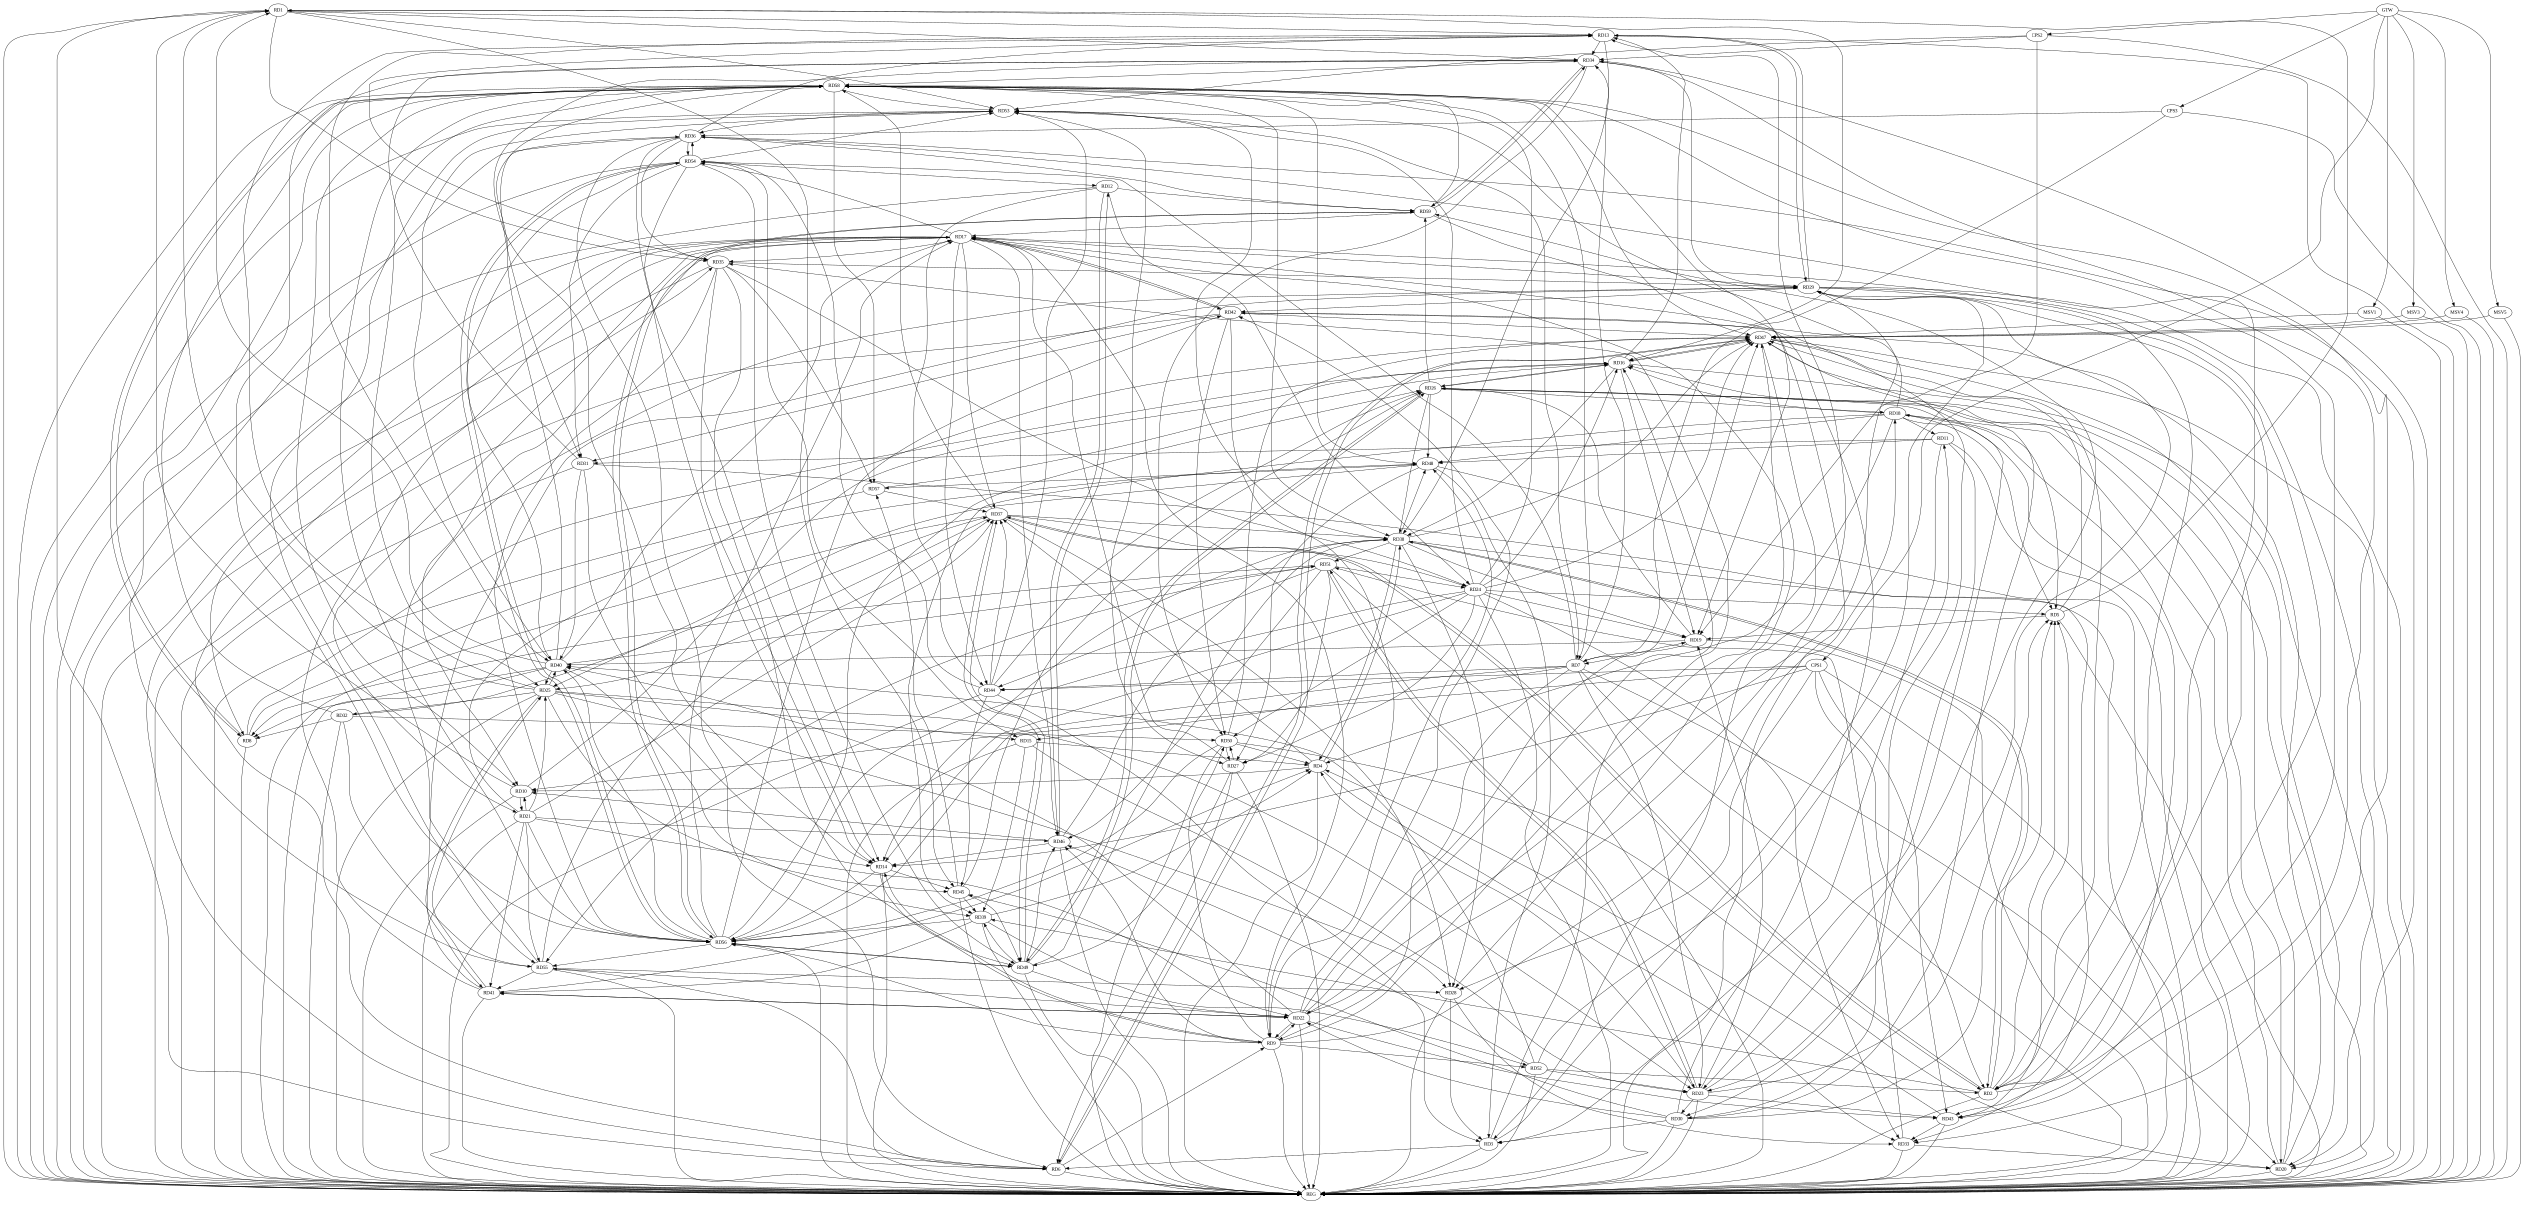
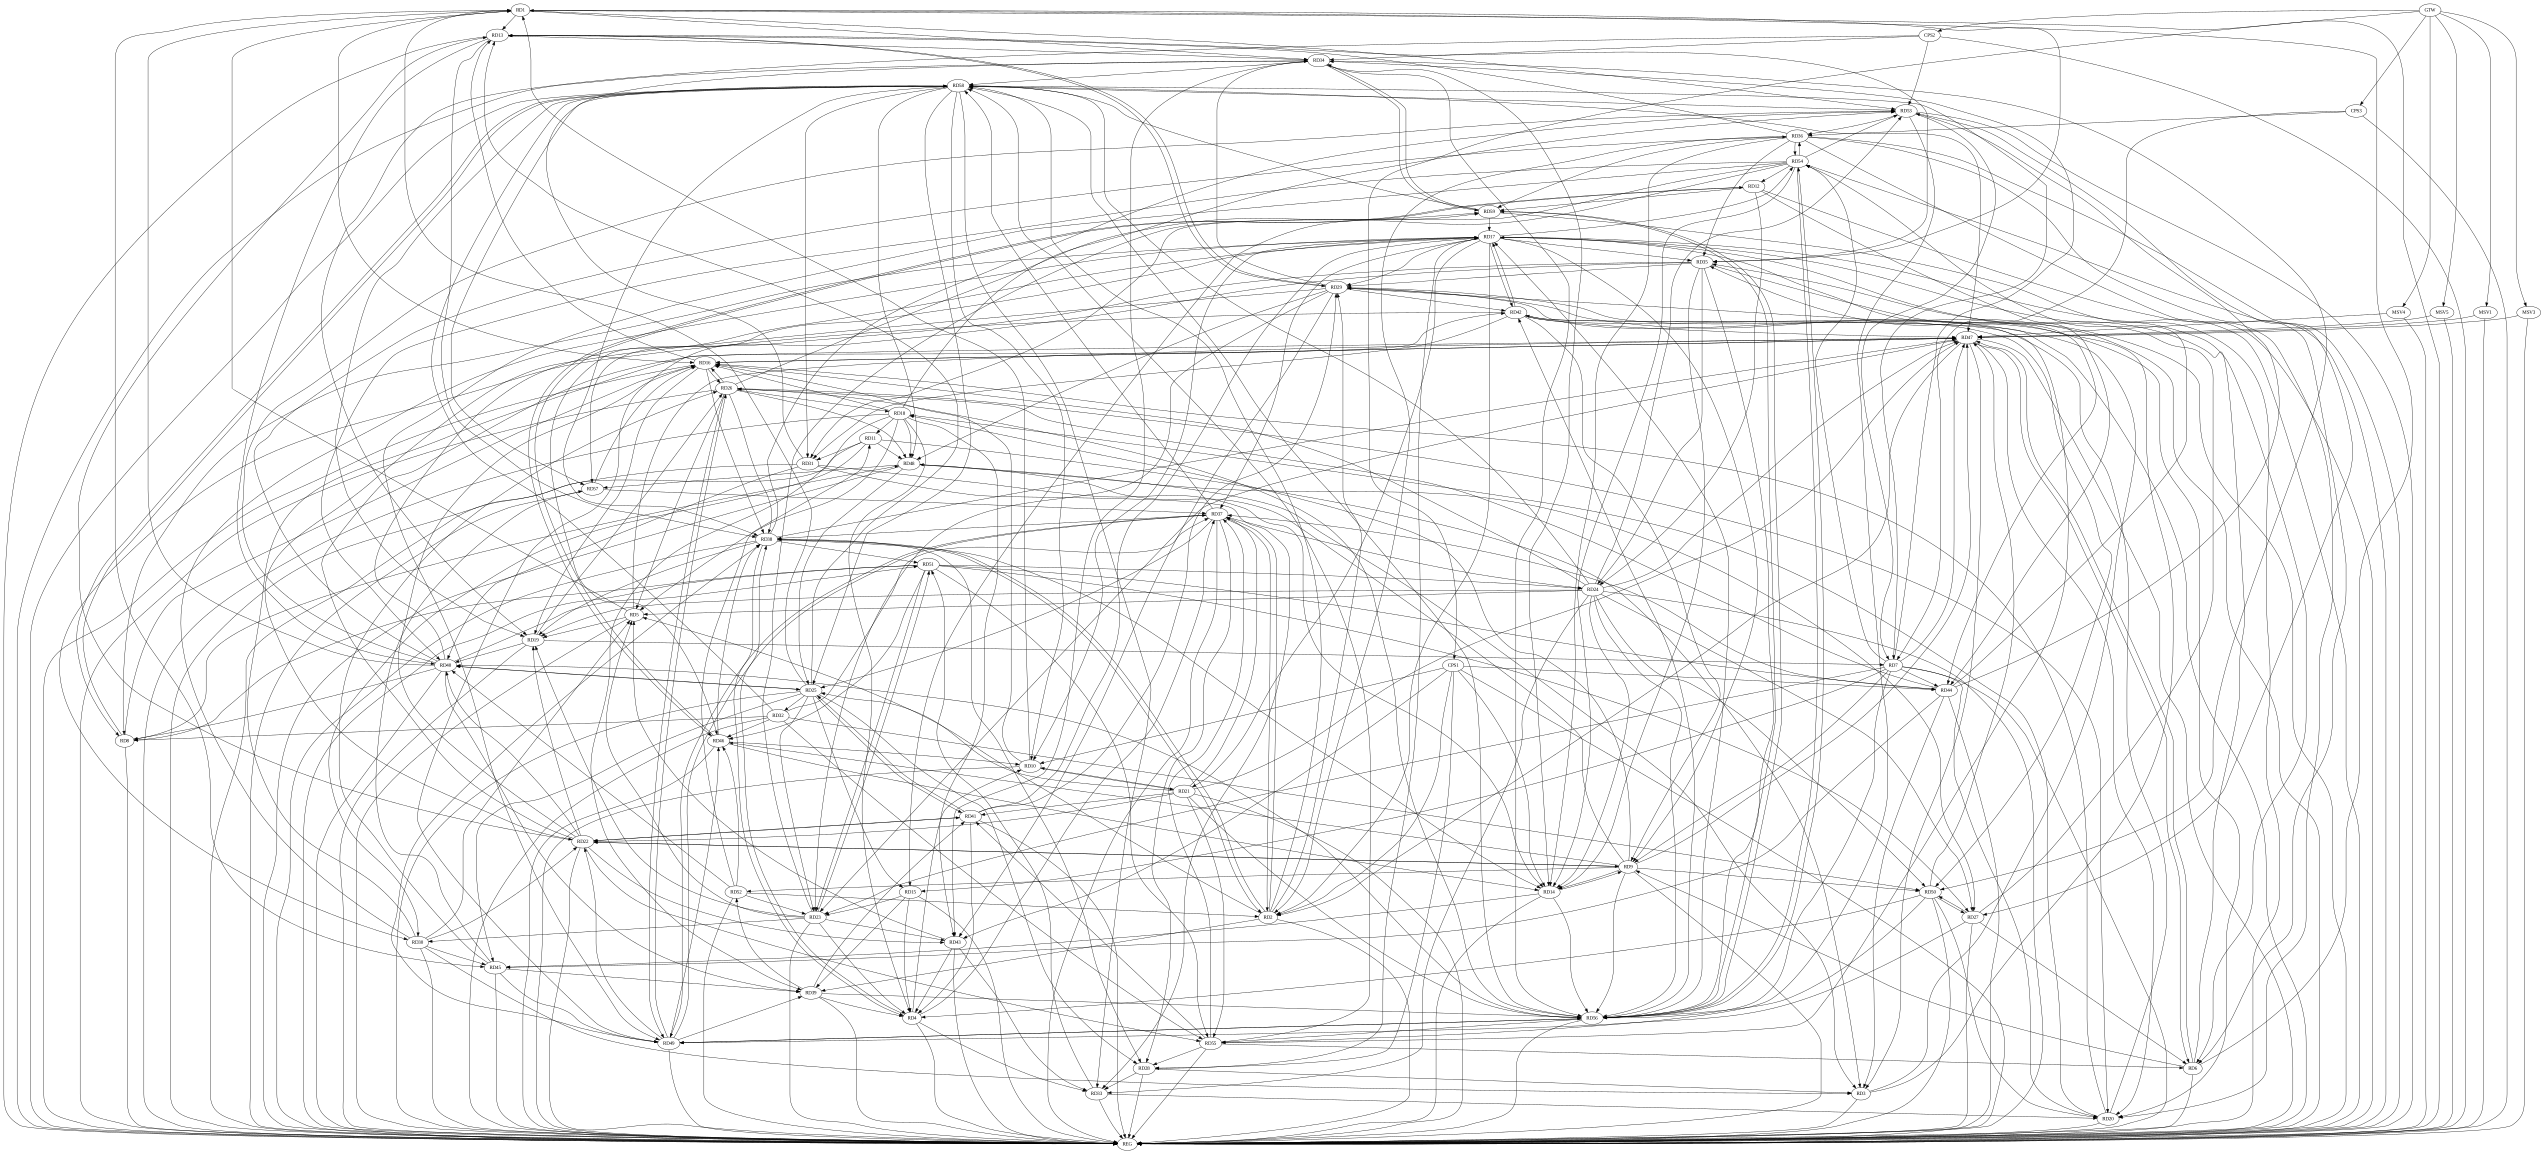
(1907, 277) -> (1396, 375)
(1412, 503) -> (1120, 367)
(790, 831) -> (750, 728)
(1274, 1157) -> none
